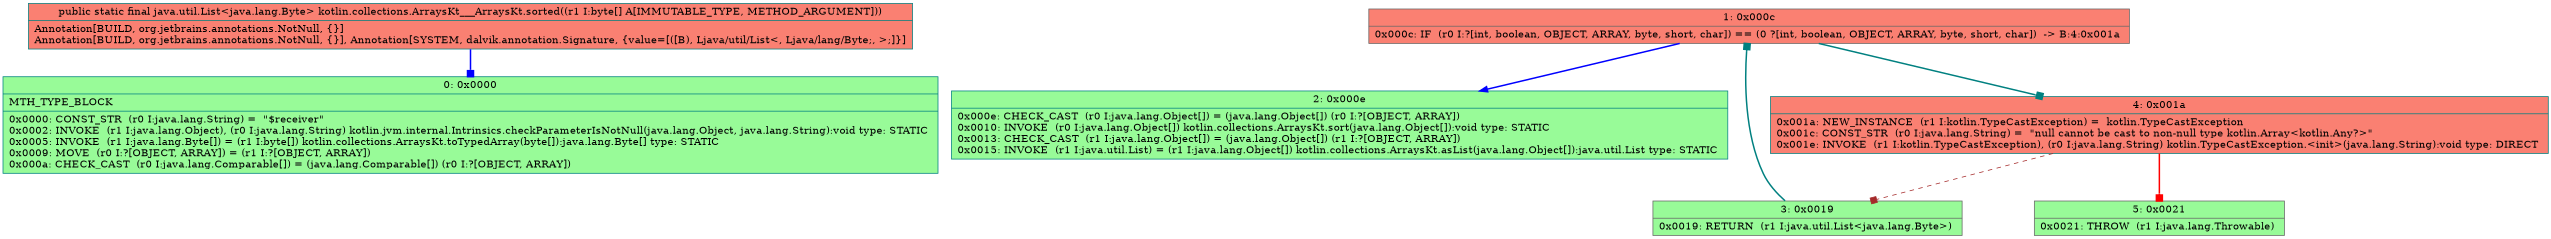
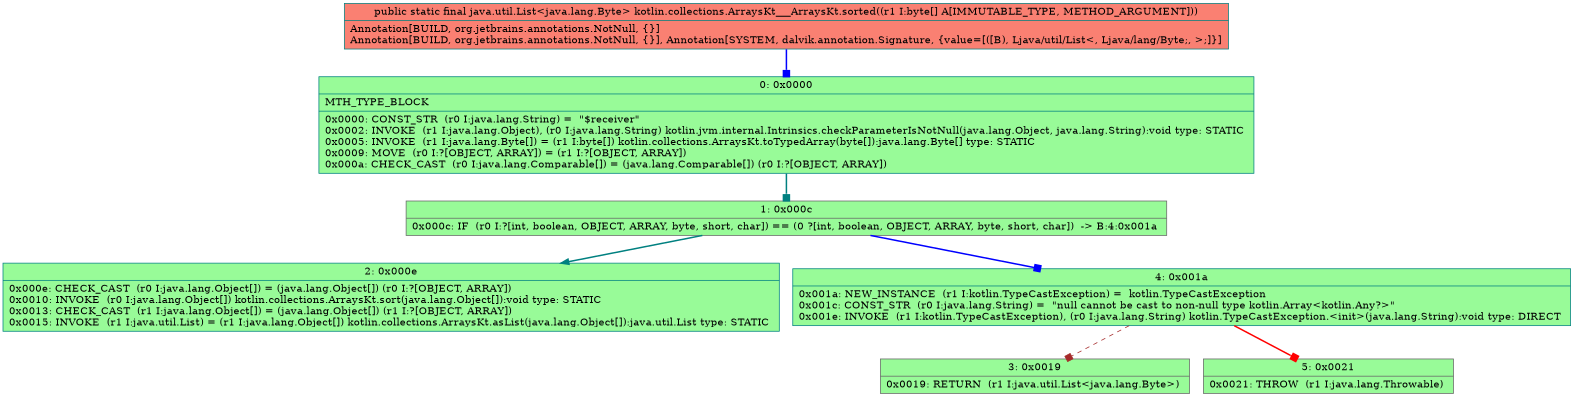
(1749, 26) -> (786, 218)
(1583, 66) -> (635, 249)
(1927, 69) -> (952, 251)
(2159, 125) -> (1182, 297)
(1750, 131) -> (786, 183)
